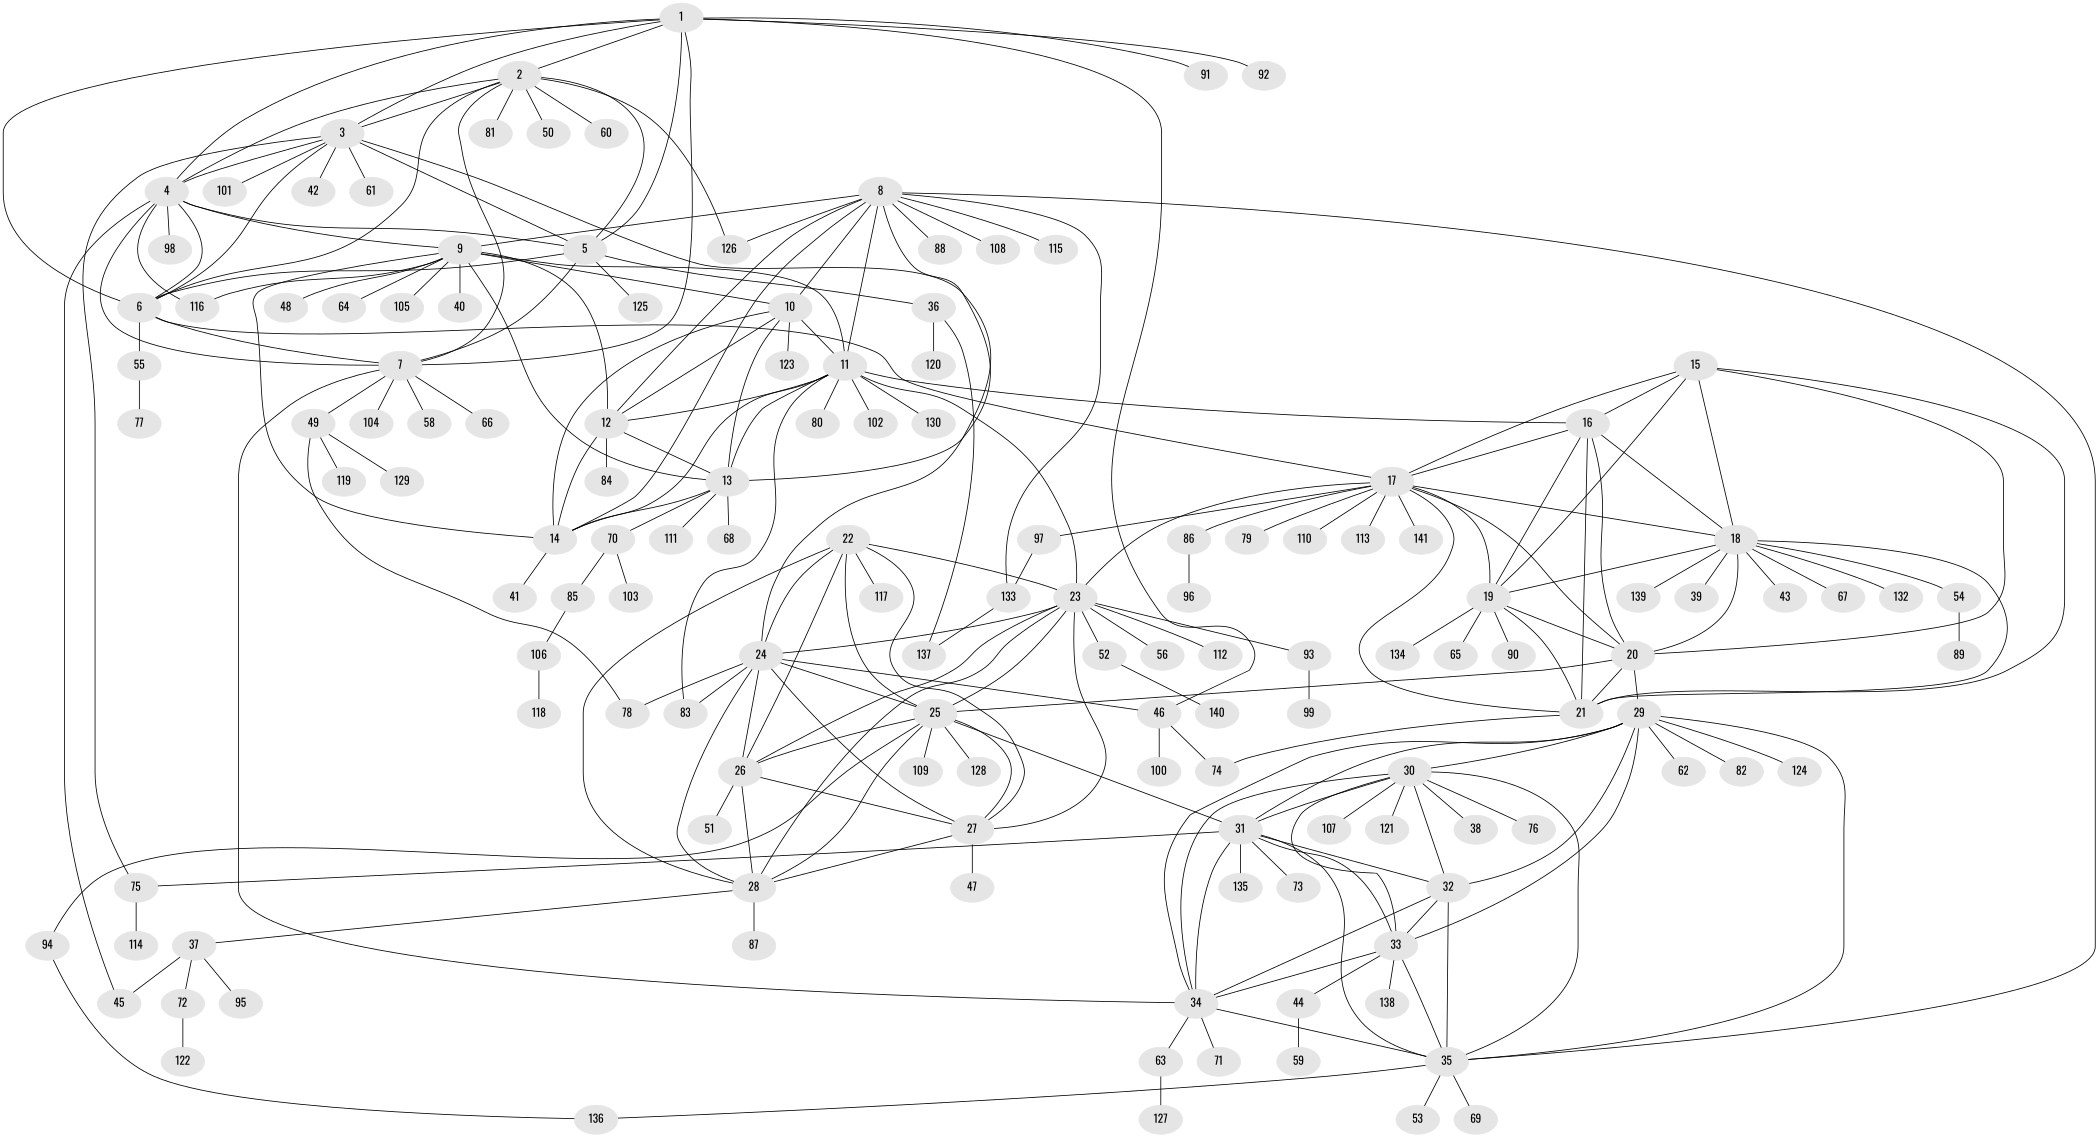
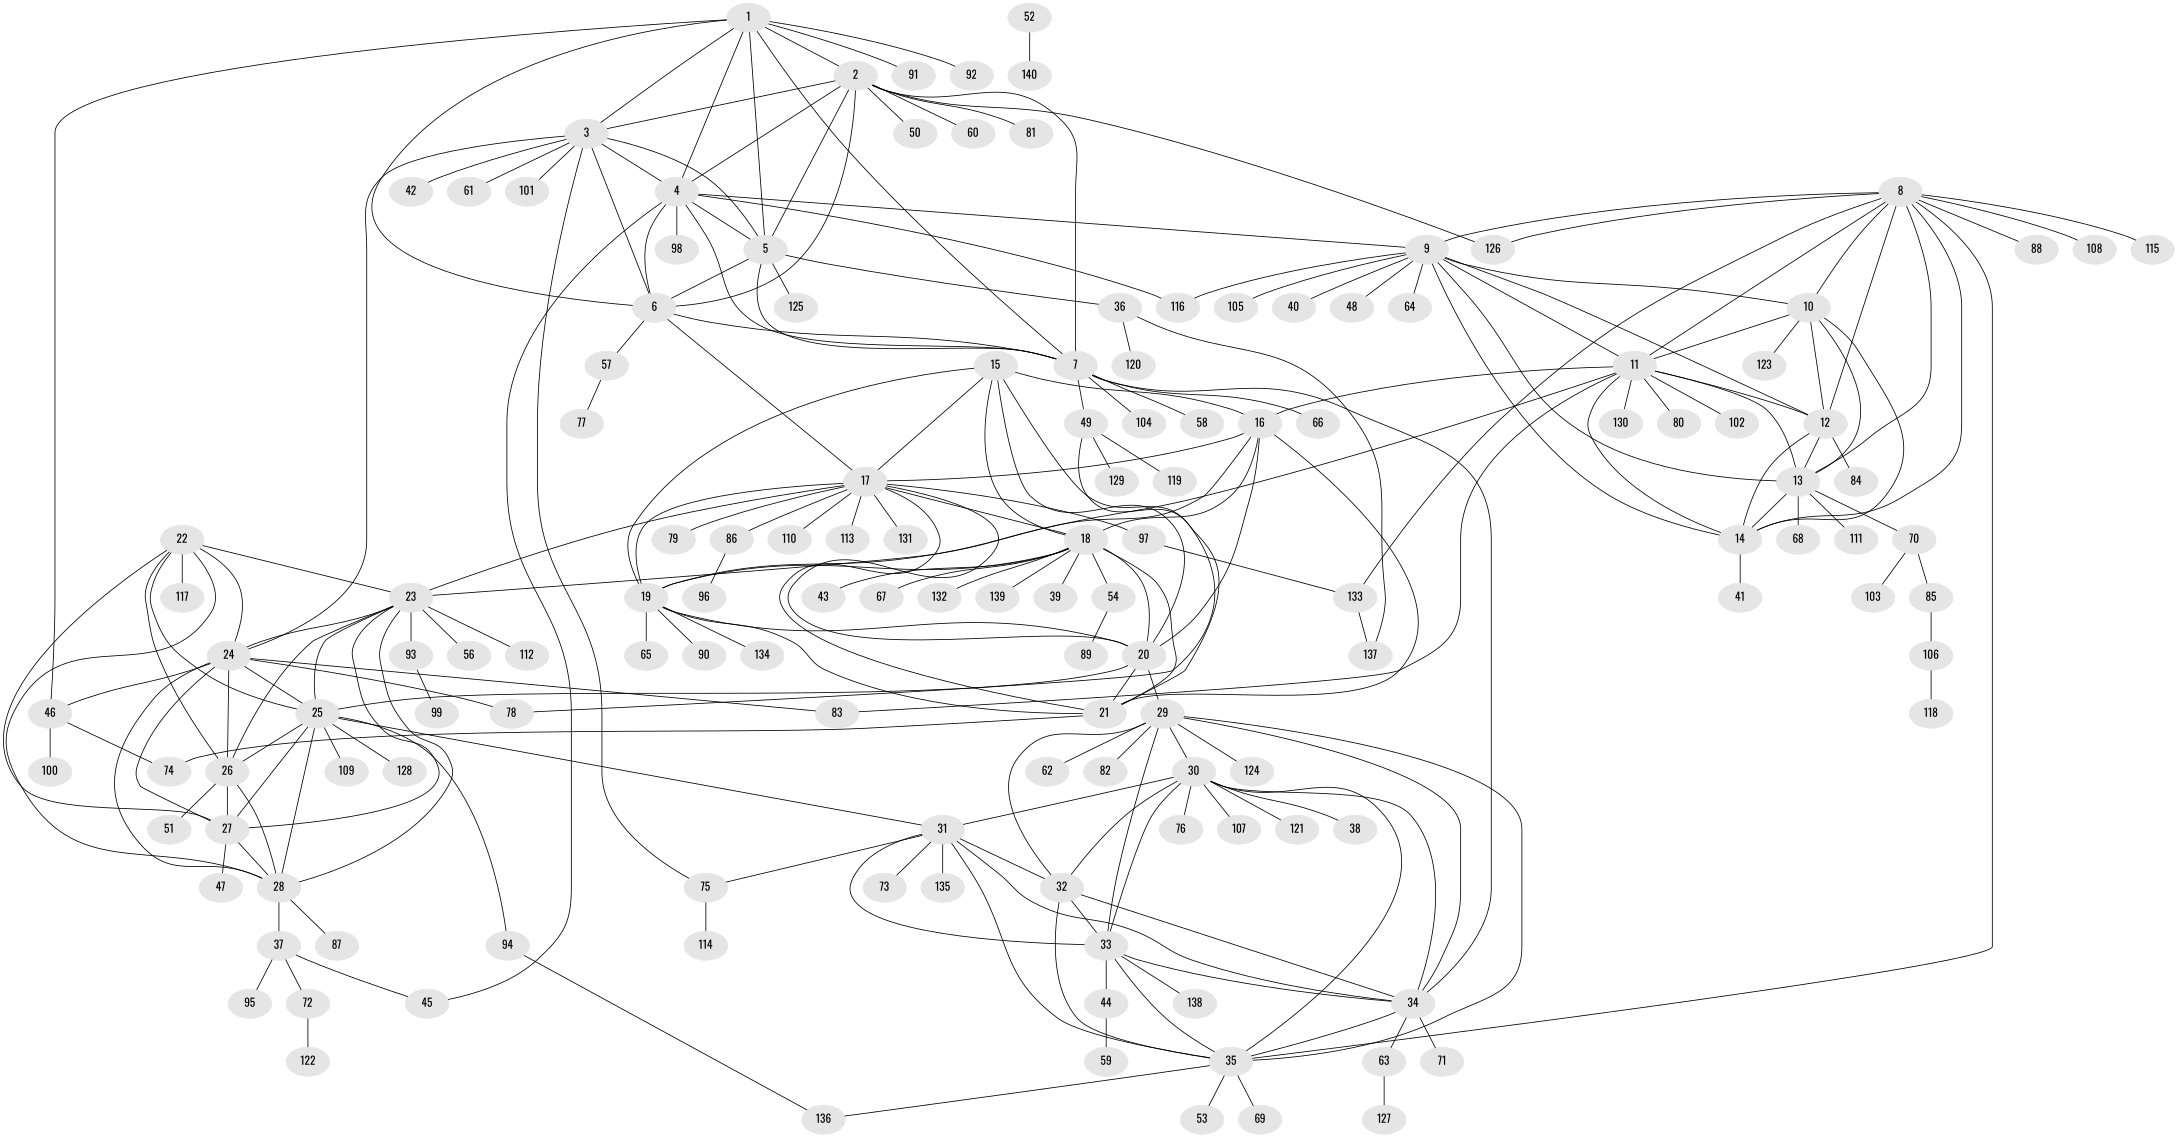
(139, 366) -> (607, 366)
(1421, 540) -> (906, 540)
(1090, 627) -> none
(1423, 747) -> none
